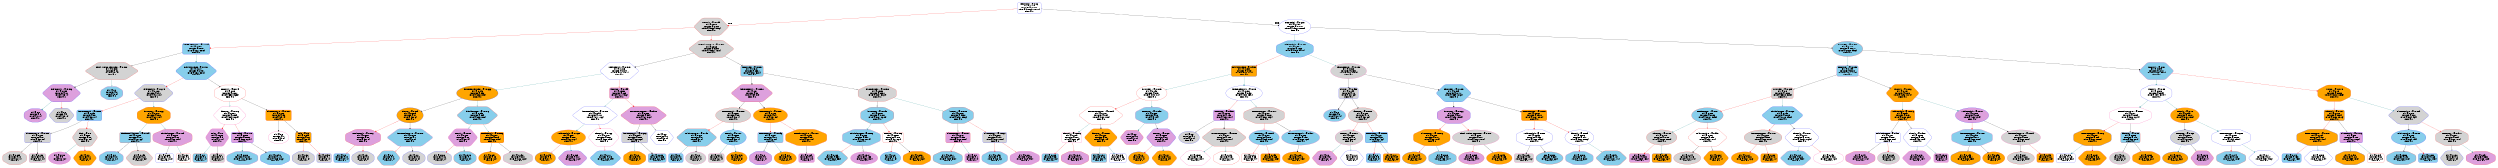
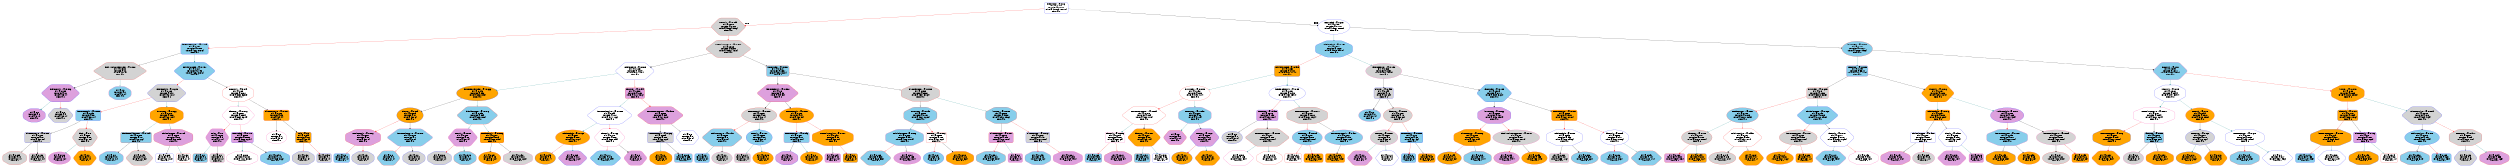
(59, 158) -> (59, 158)
(217, 158) -> (217, 158)
(242, 158) -> (242, 158)
none -> (635, 158)
none -> (850, 158)
(1296, 158) -> (1335, 158)
(1549, 158) -> (1585, 158)
(2066, 158) -> none
(2202, 158) -> (2216, 158)
